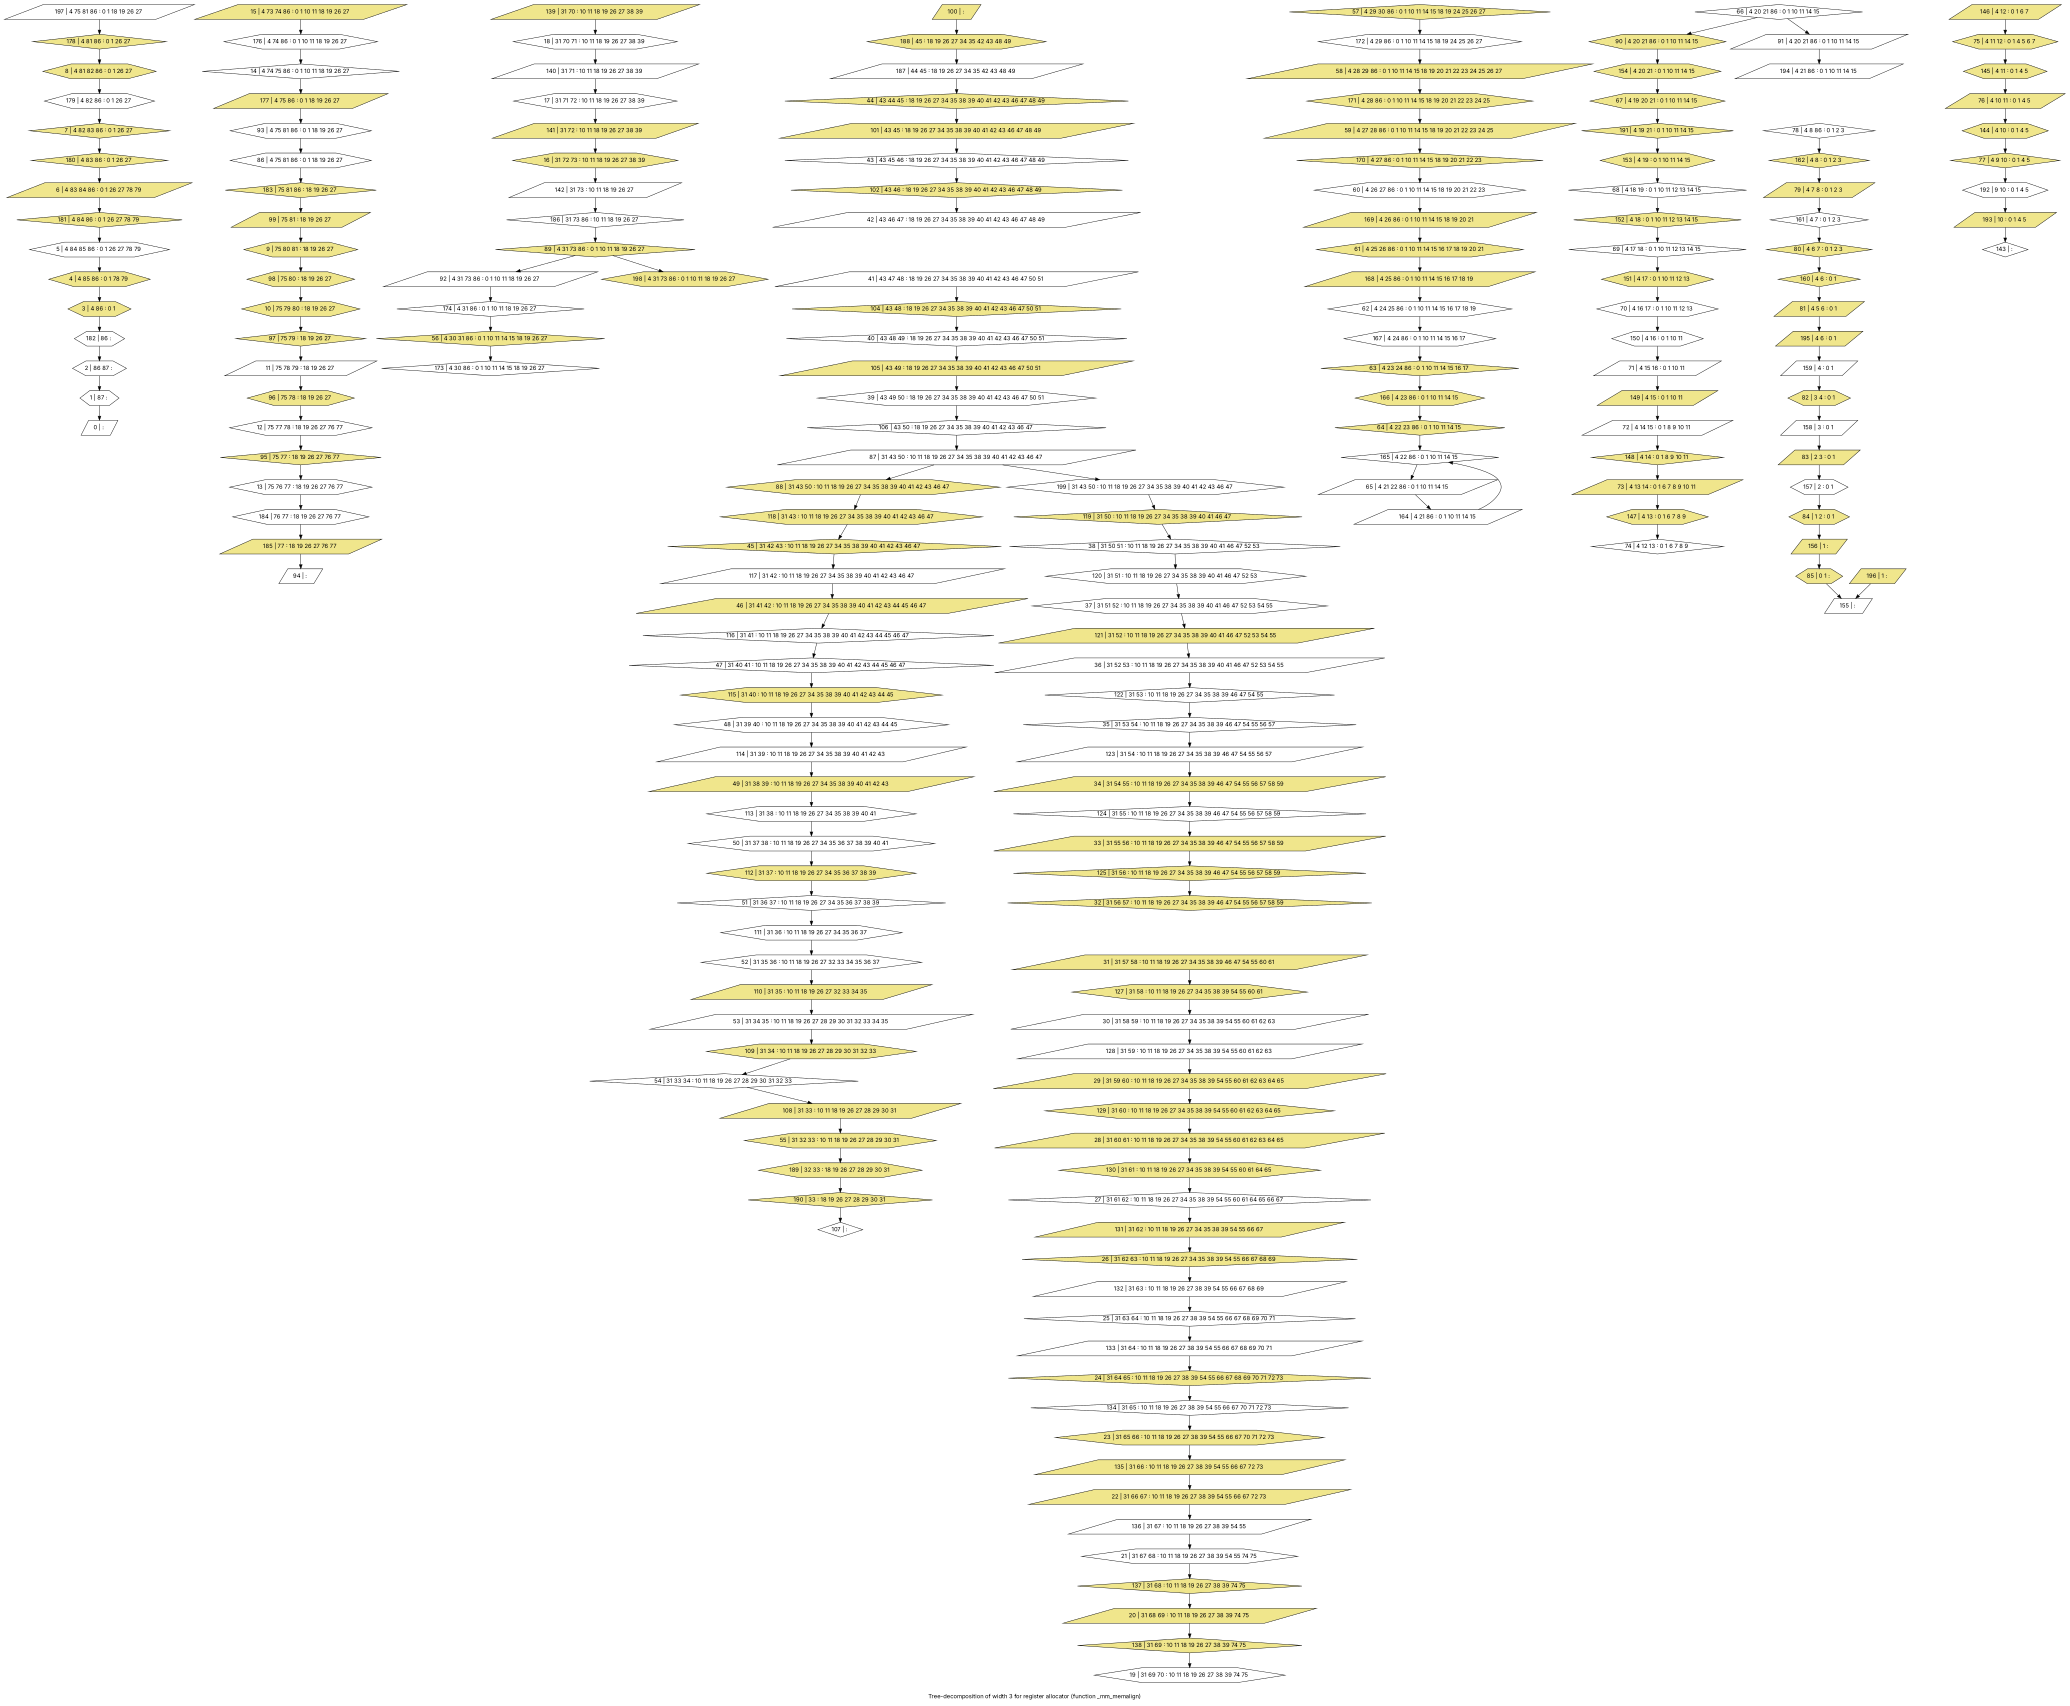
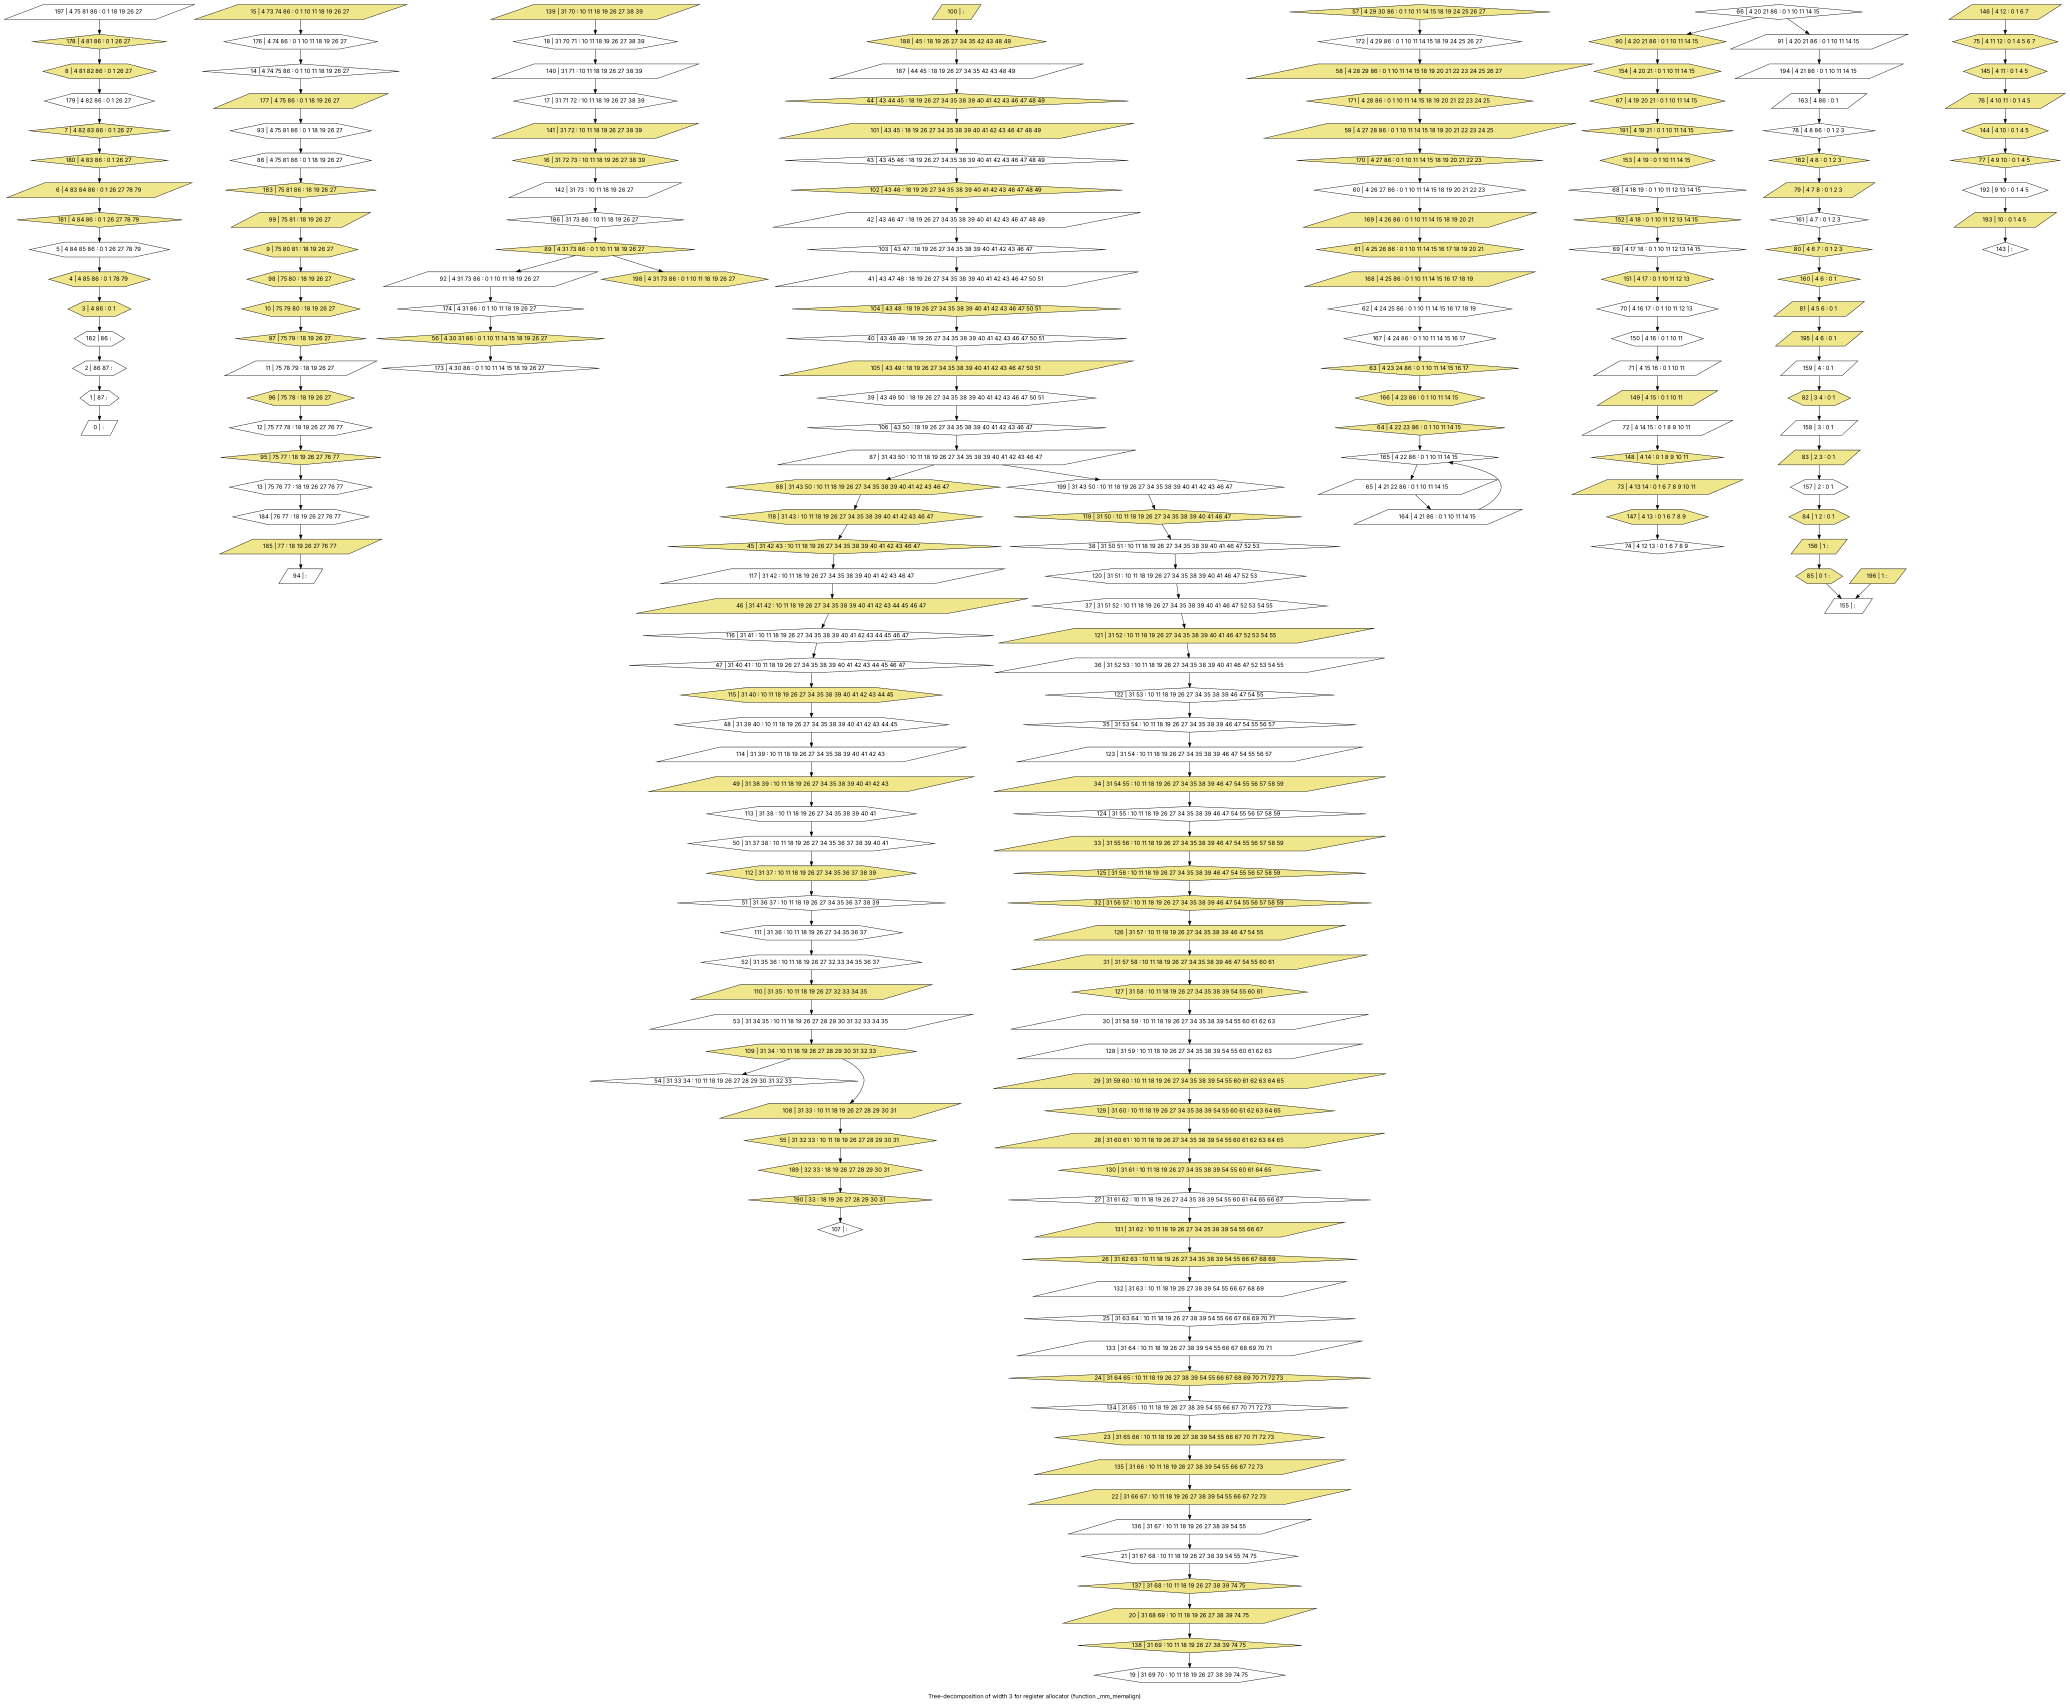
none -> (1819, 101)
(1657, 173) -> none
none -> (957, 250)
(1420, 411) -> none
none -> (1190, 933)
(778, 1095) -> (863, 1076)
